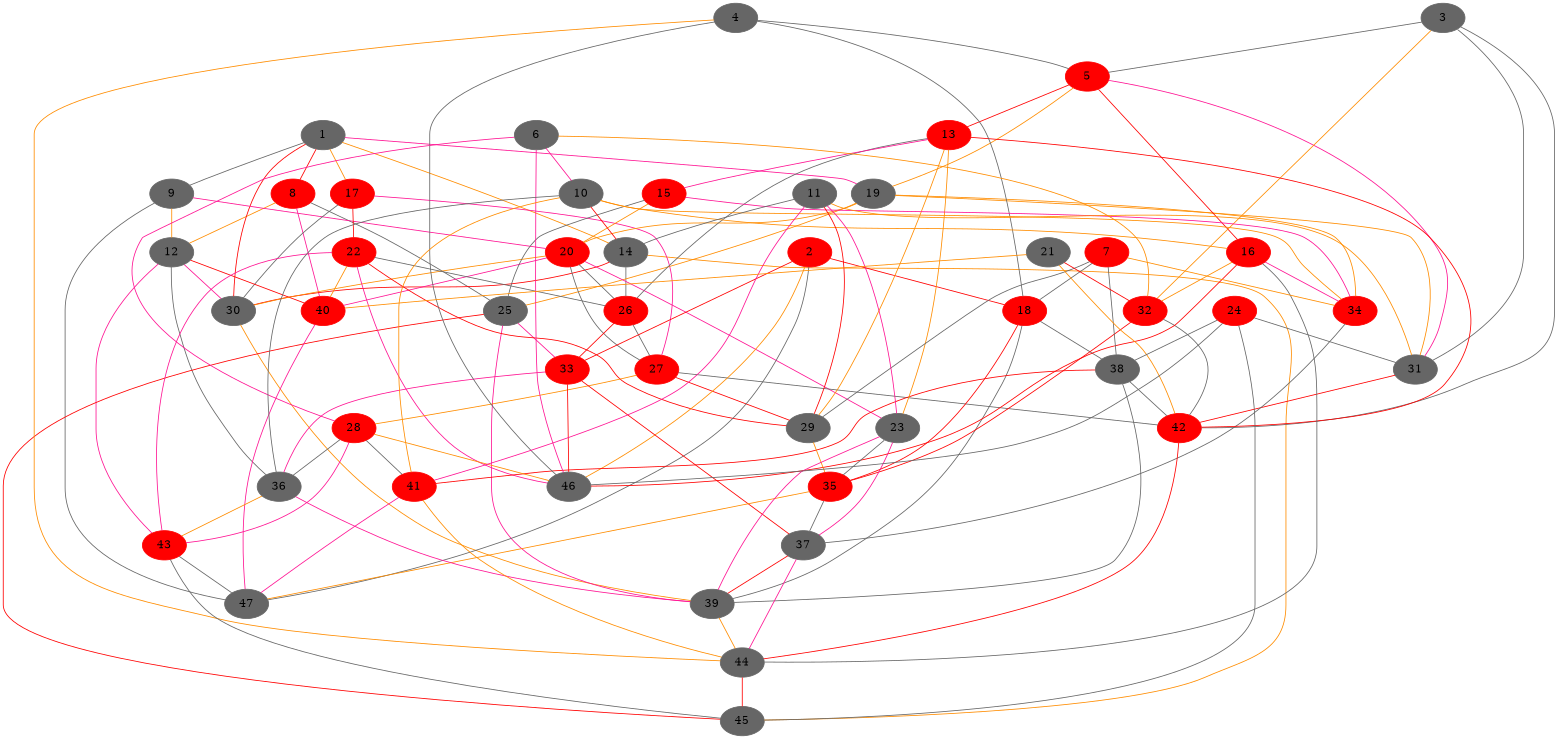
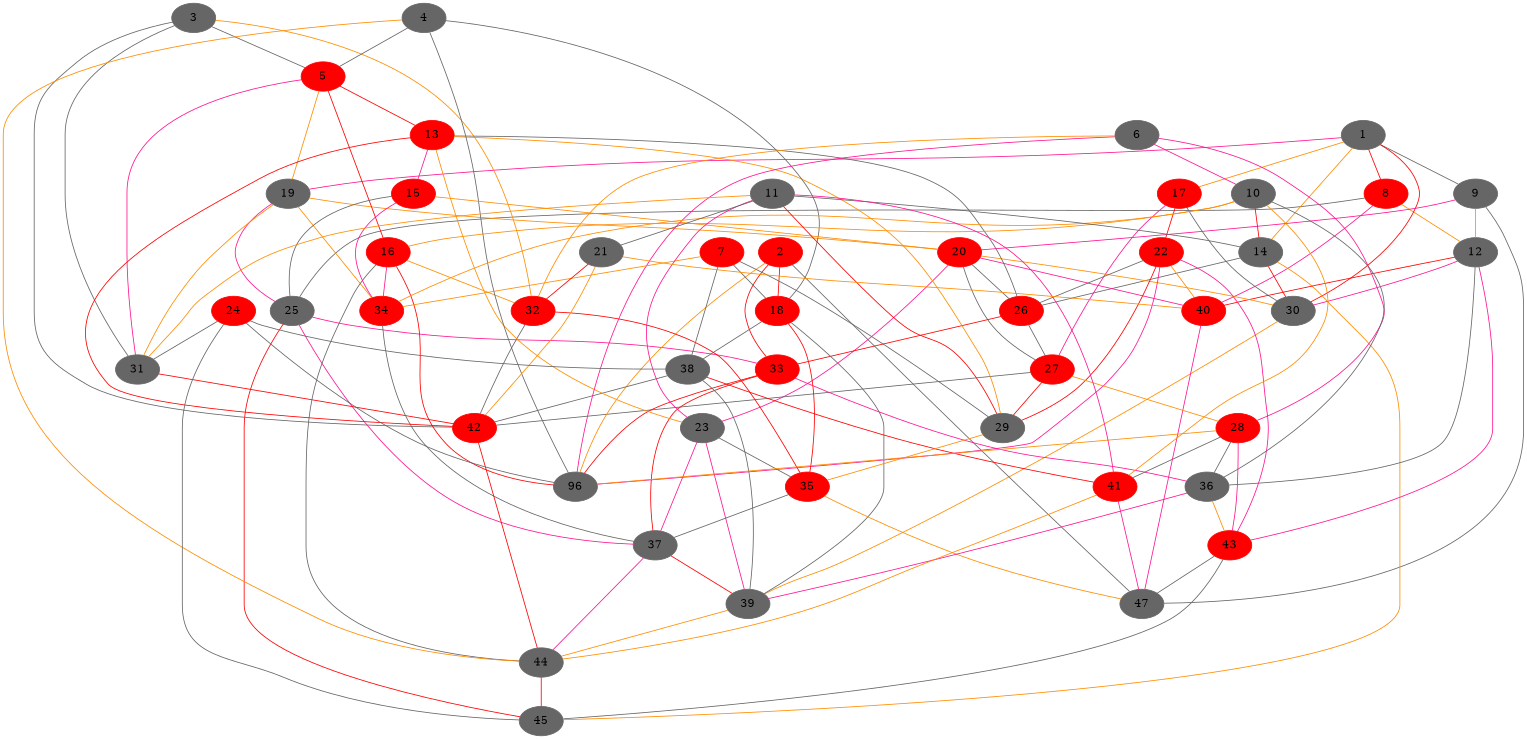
none -> (657, 233)
(709, 254) -> (235, 254)
(569, 487) -> (575, 487)
(505, 528) -> (432, 487)
